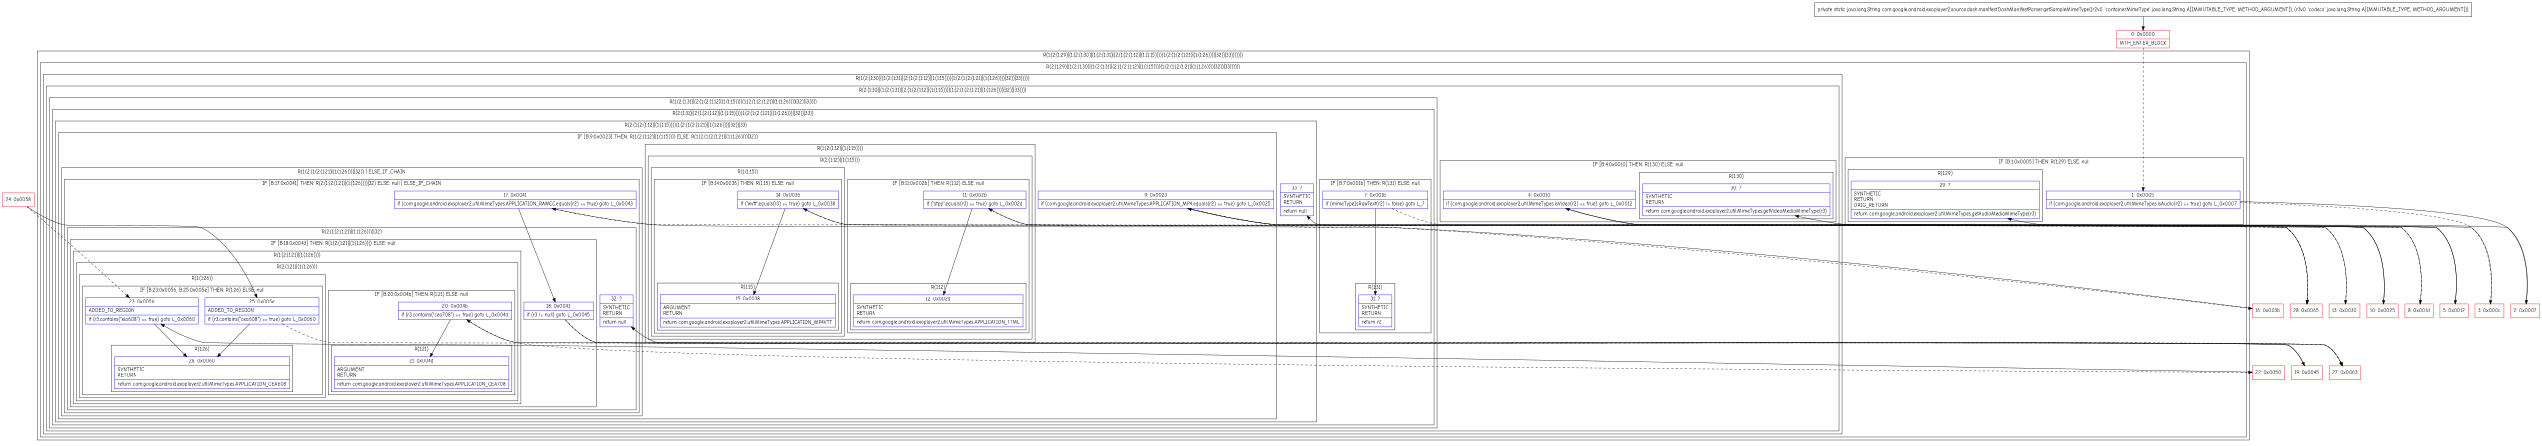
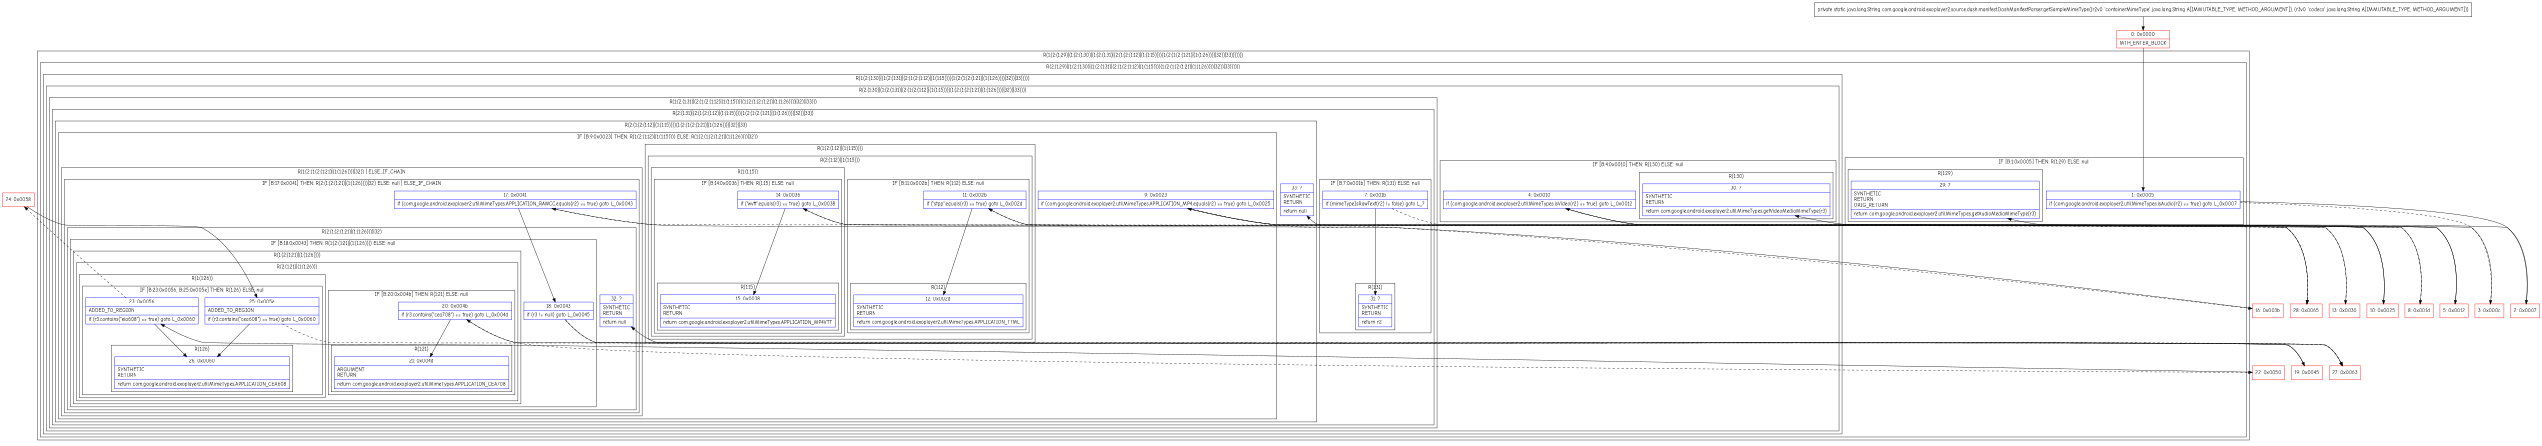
(2143, 118) -> (2143, 118)
(75, 248) -> (76, 254)
(677, 308) -> (677, 308)
